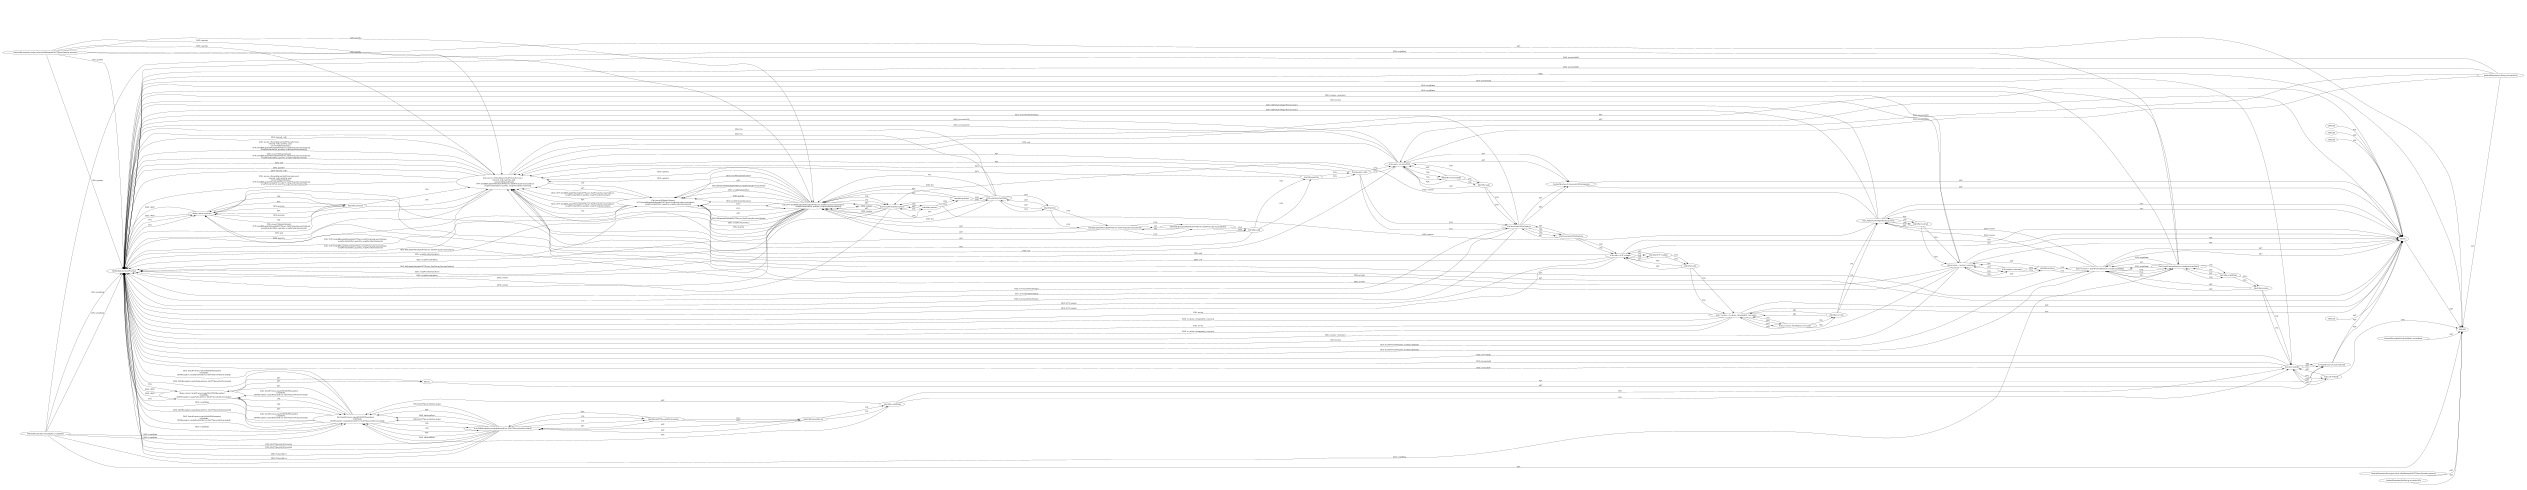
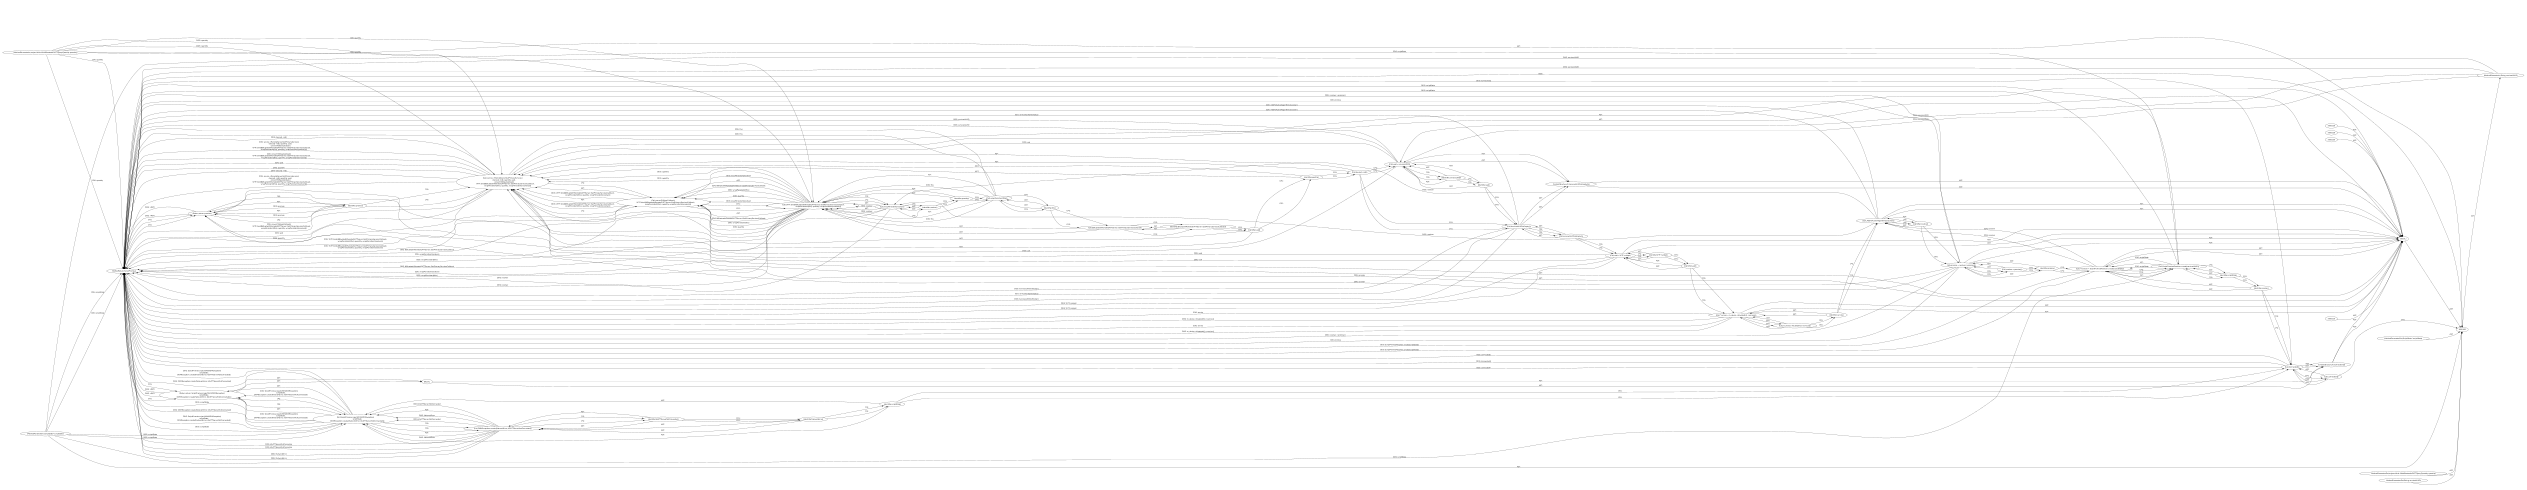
(2482, 202) -> (2477, 203)
